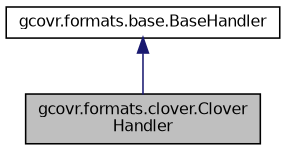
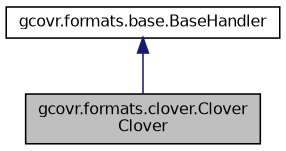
(143, 119) -> (143, 119)
